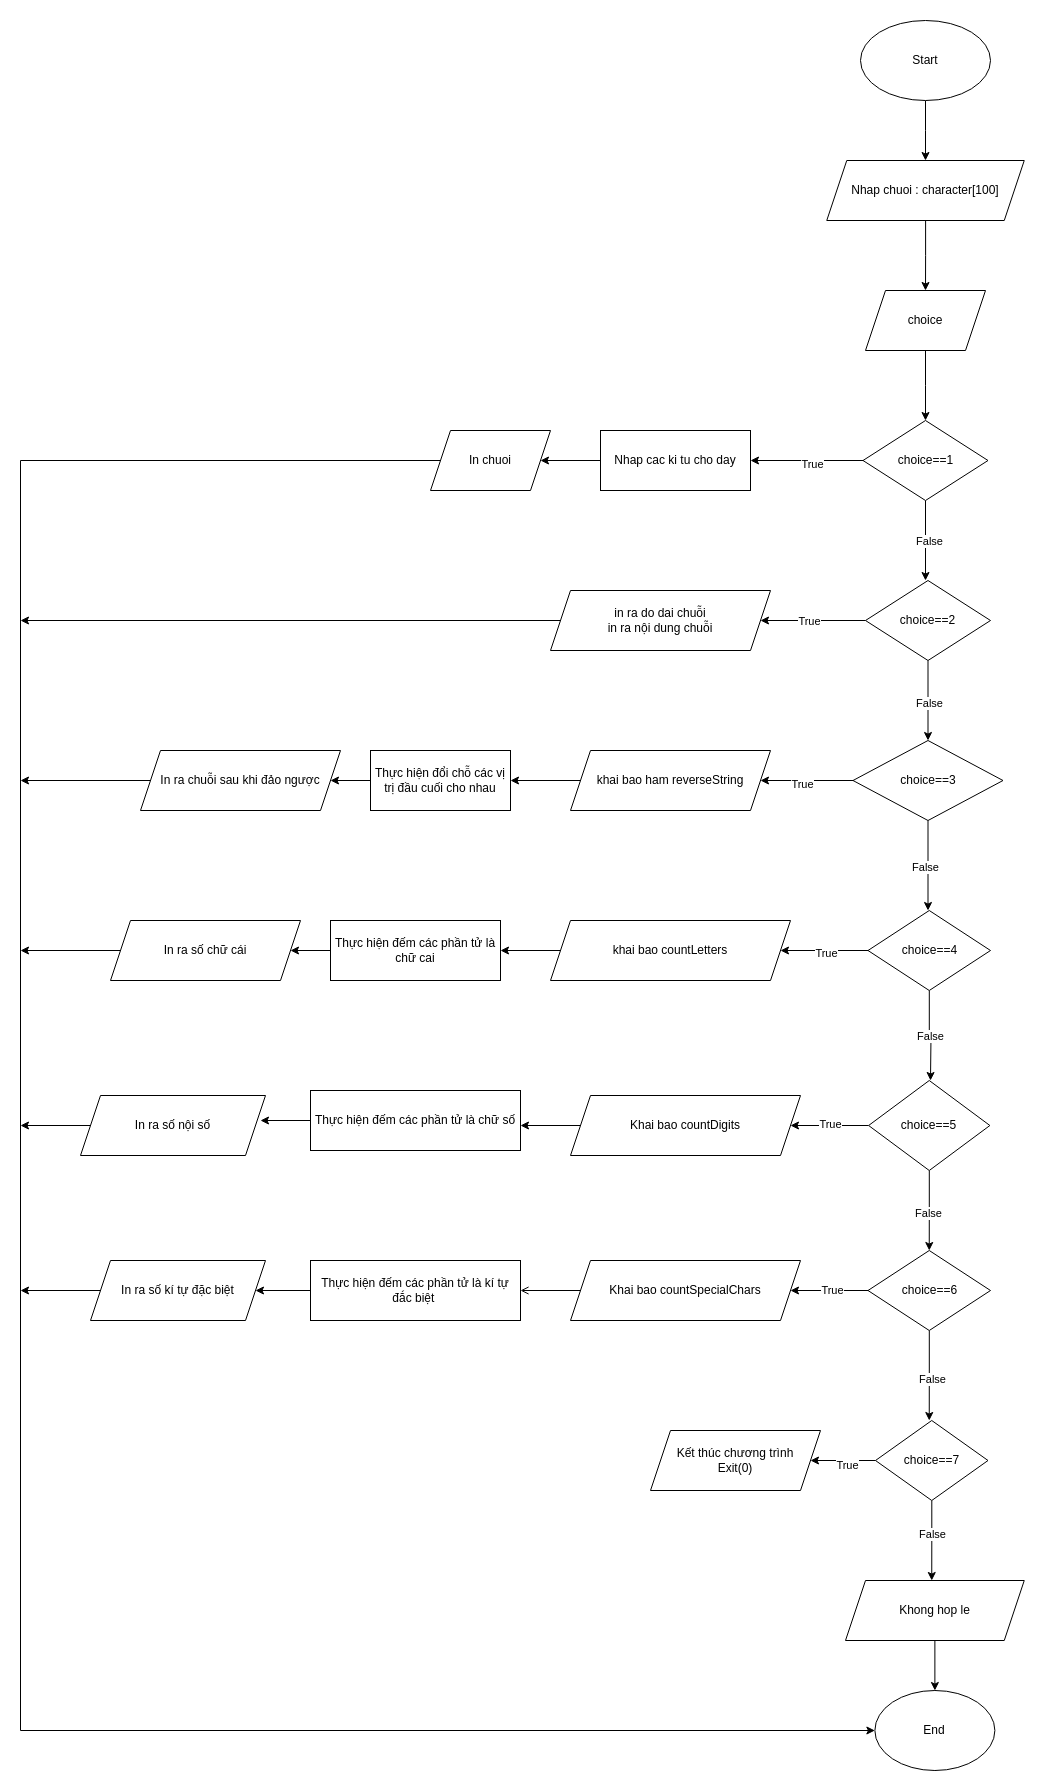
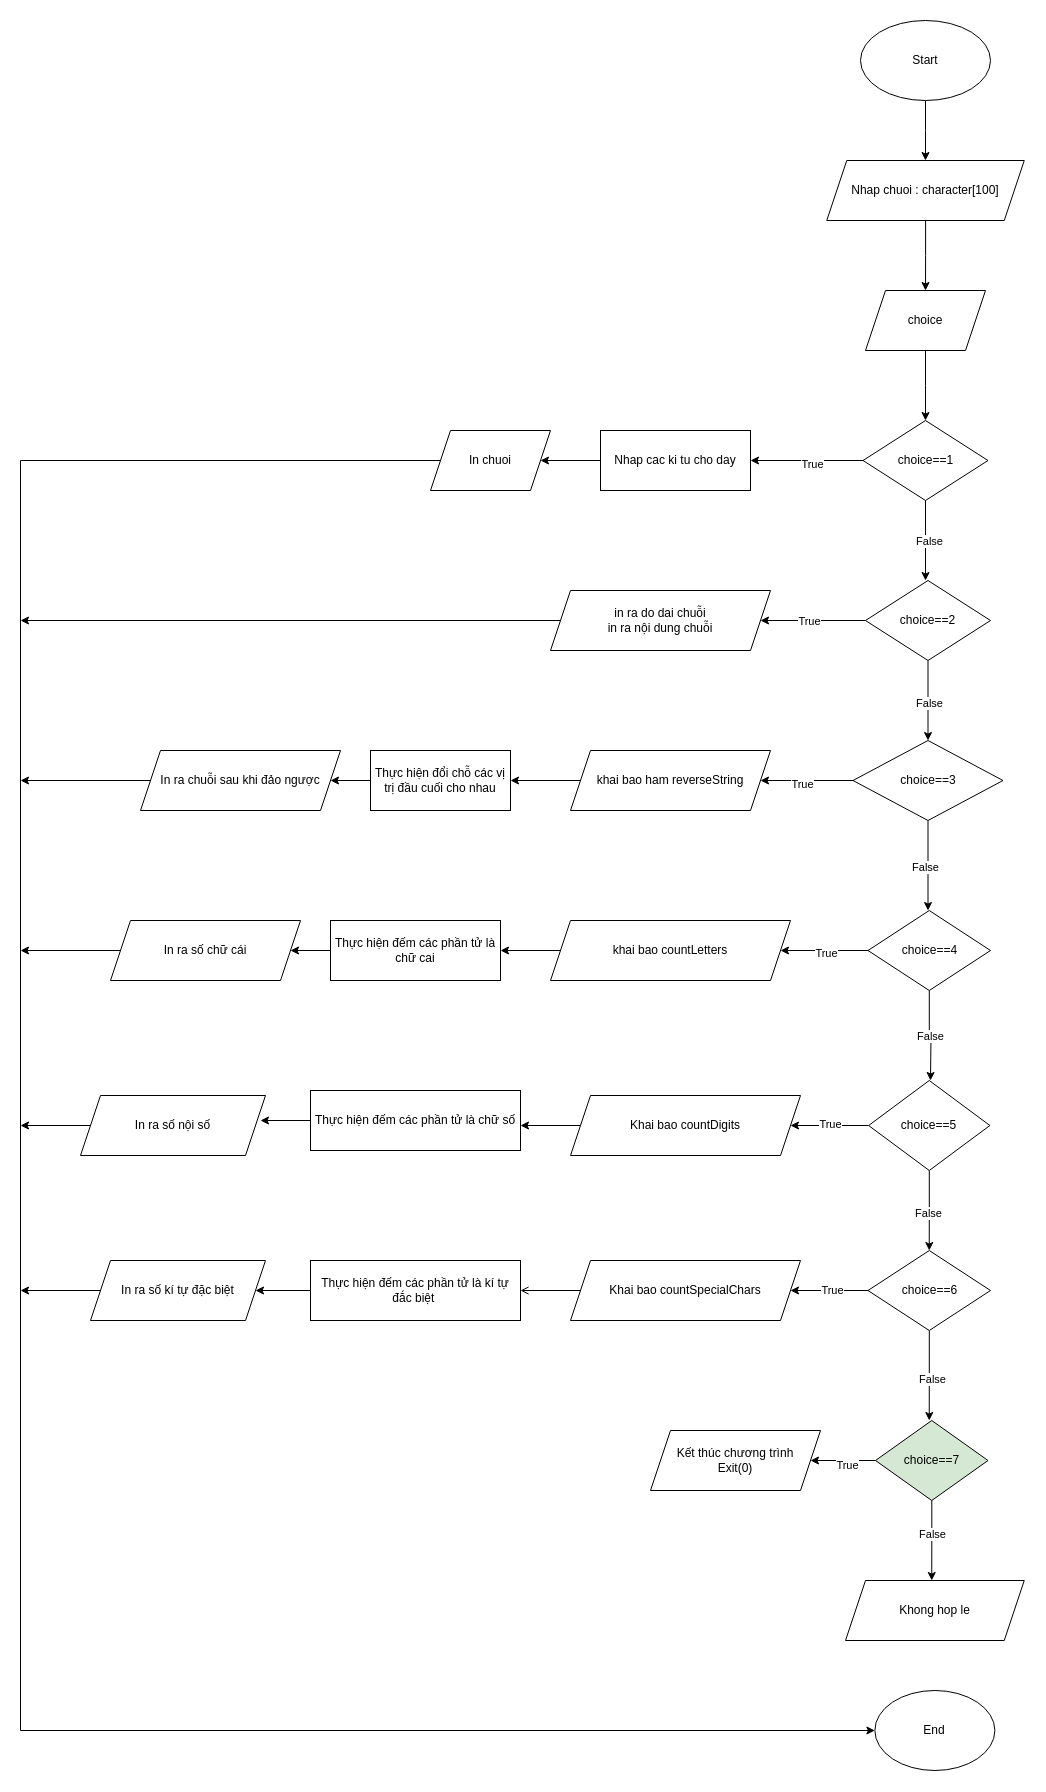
(932, 1461) -> (932, 1461)
(935, 1662) -> none
